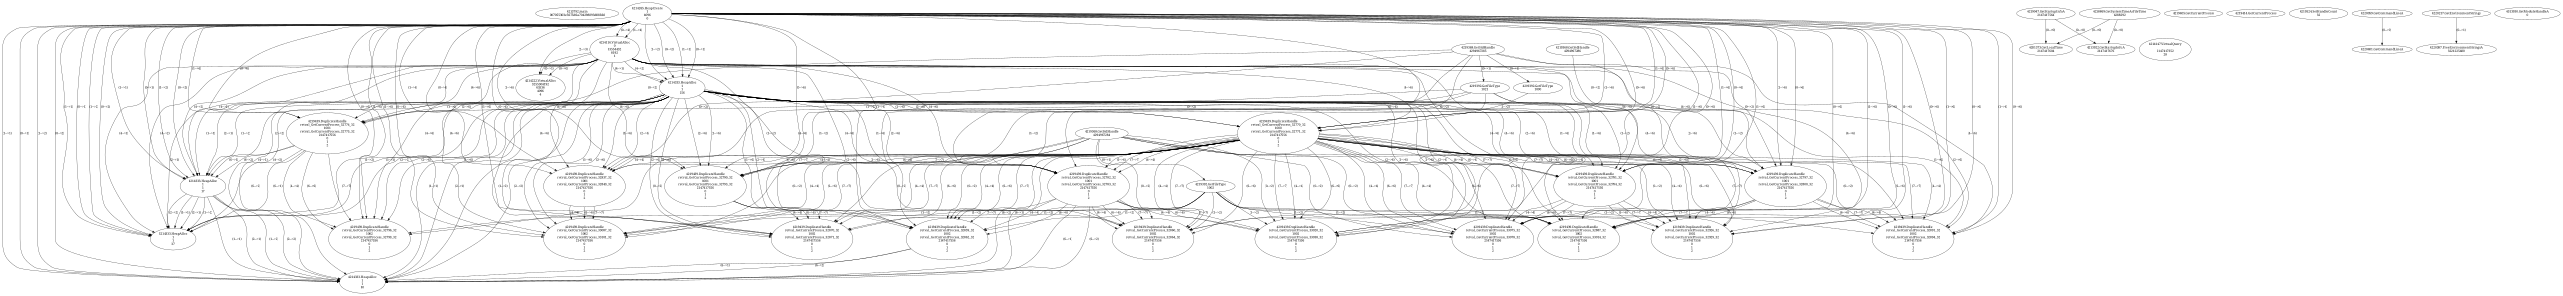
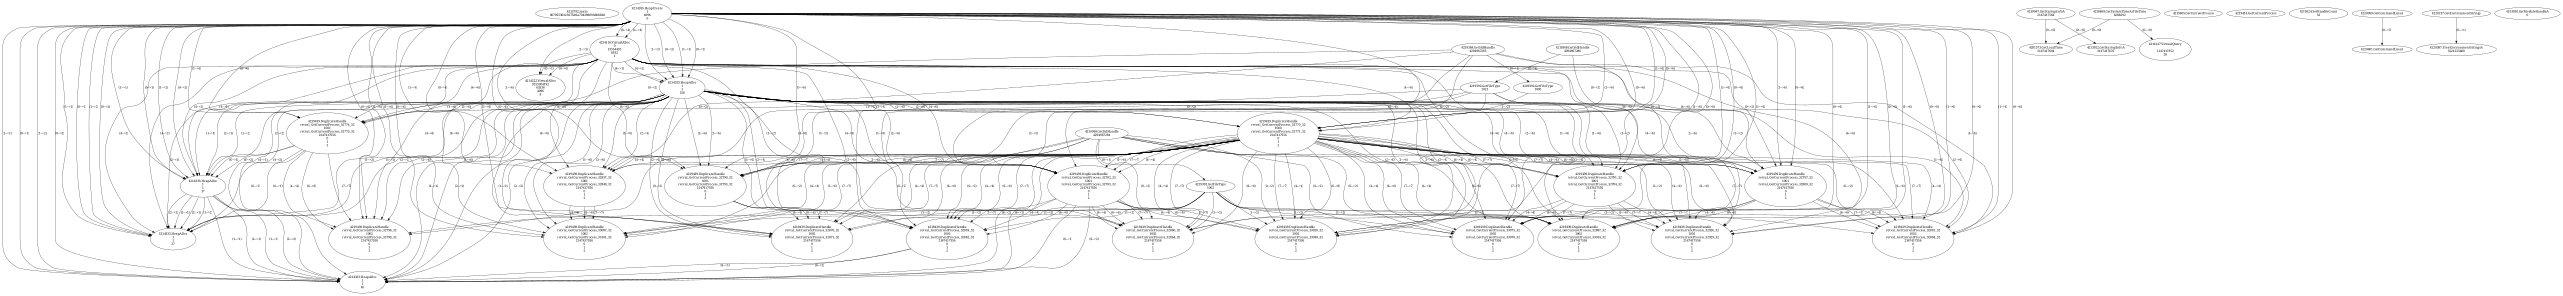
(2113, 30) -> (2139, 29)
(1481, 69) -> (1534, 65)
